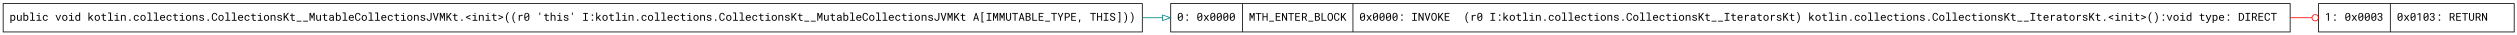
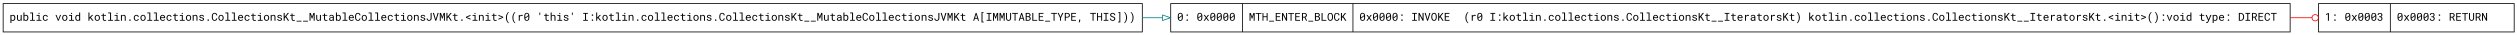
(2452, 17) -> (2452, 17)
